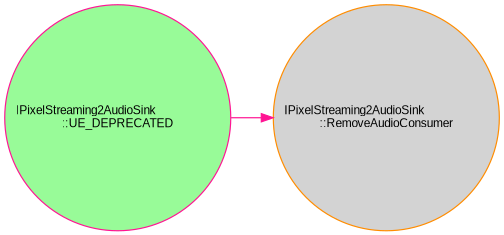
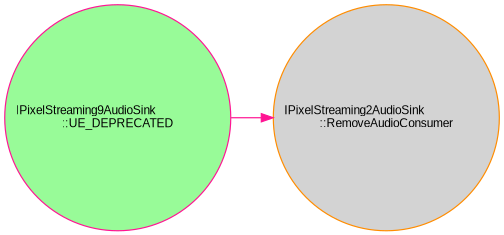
(118, 118) -> (118, 118)
